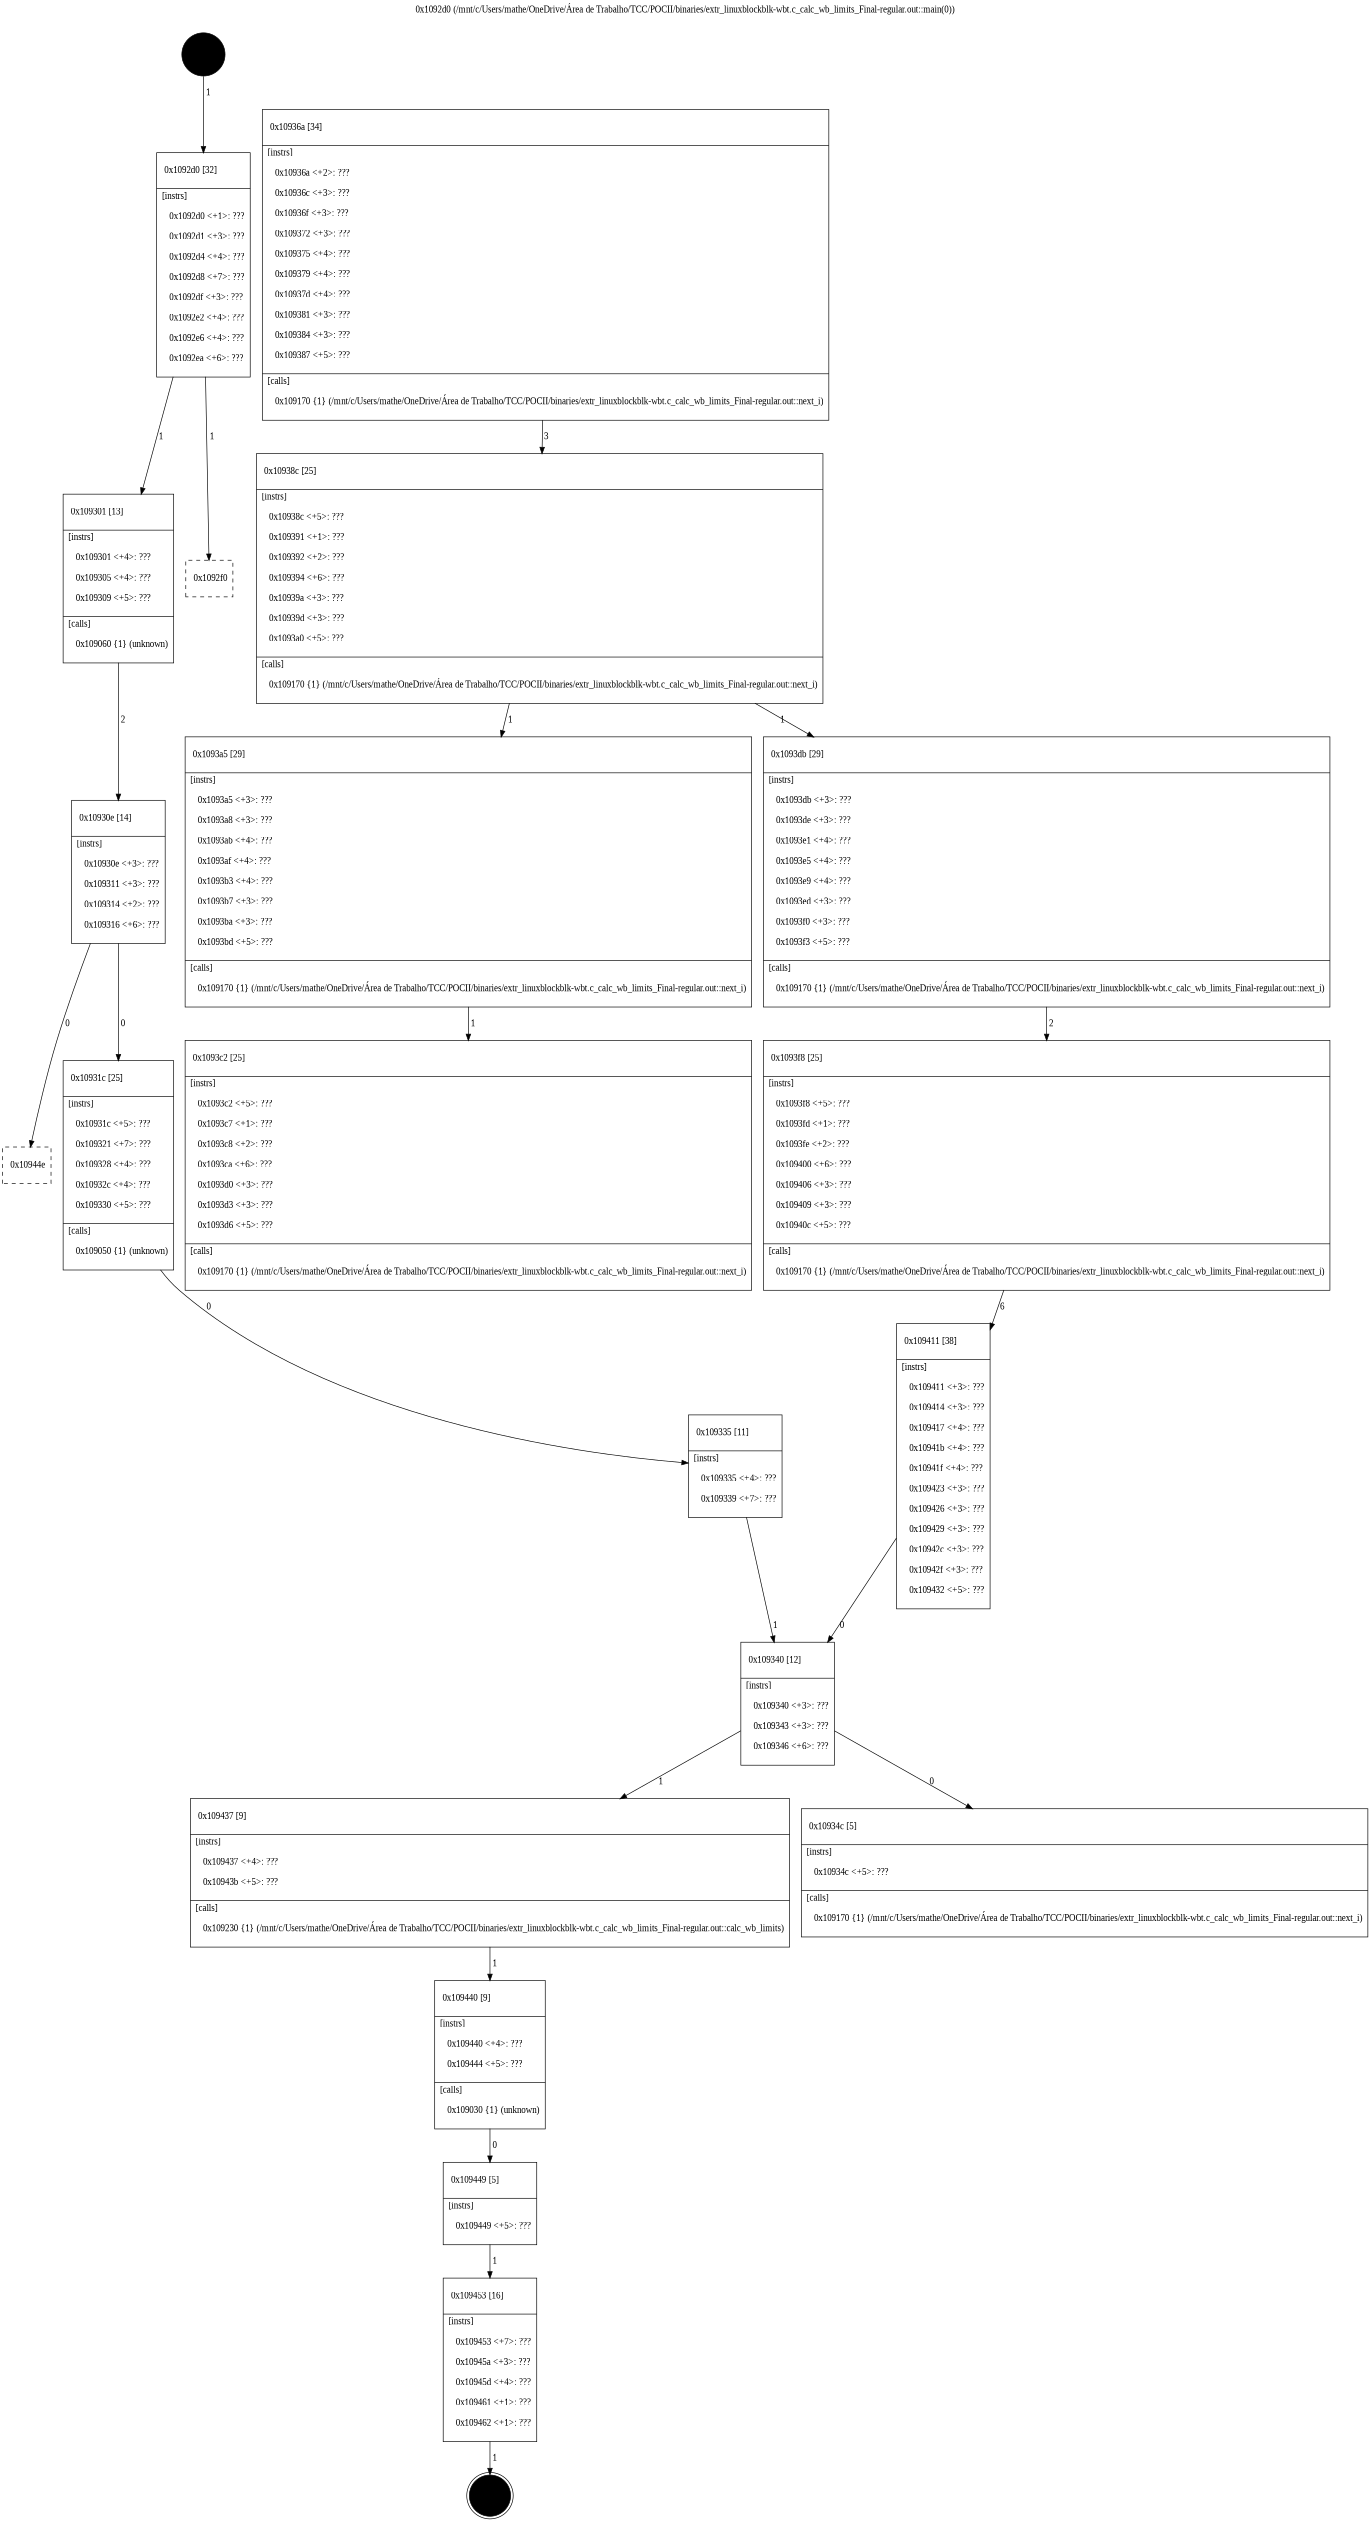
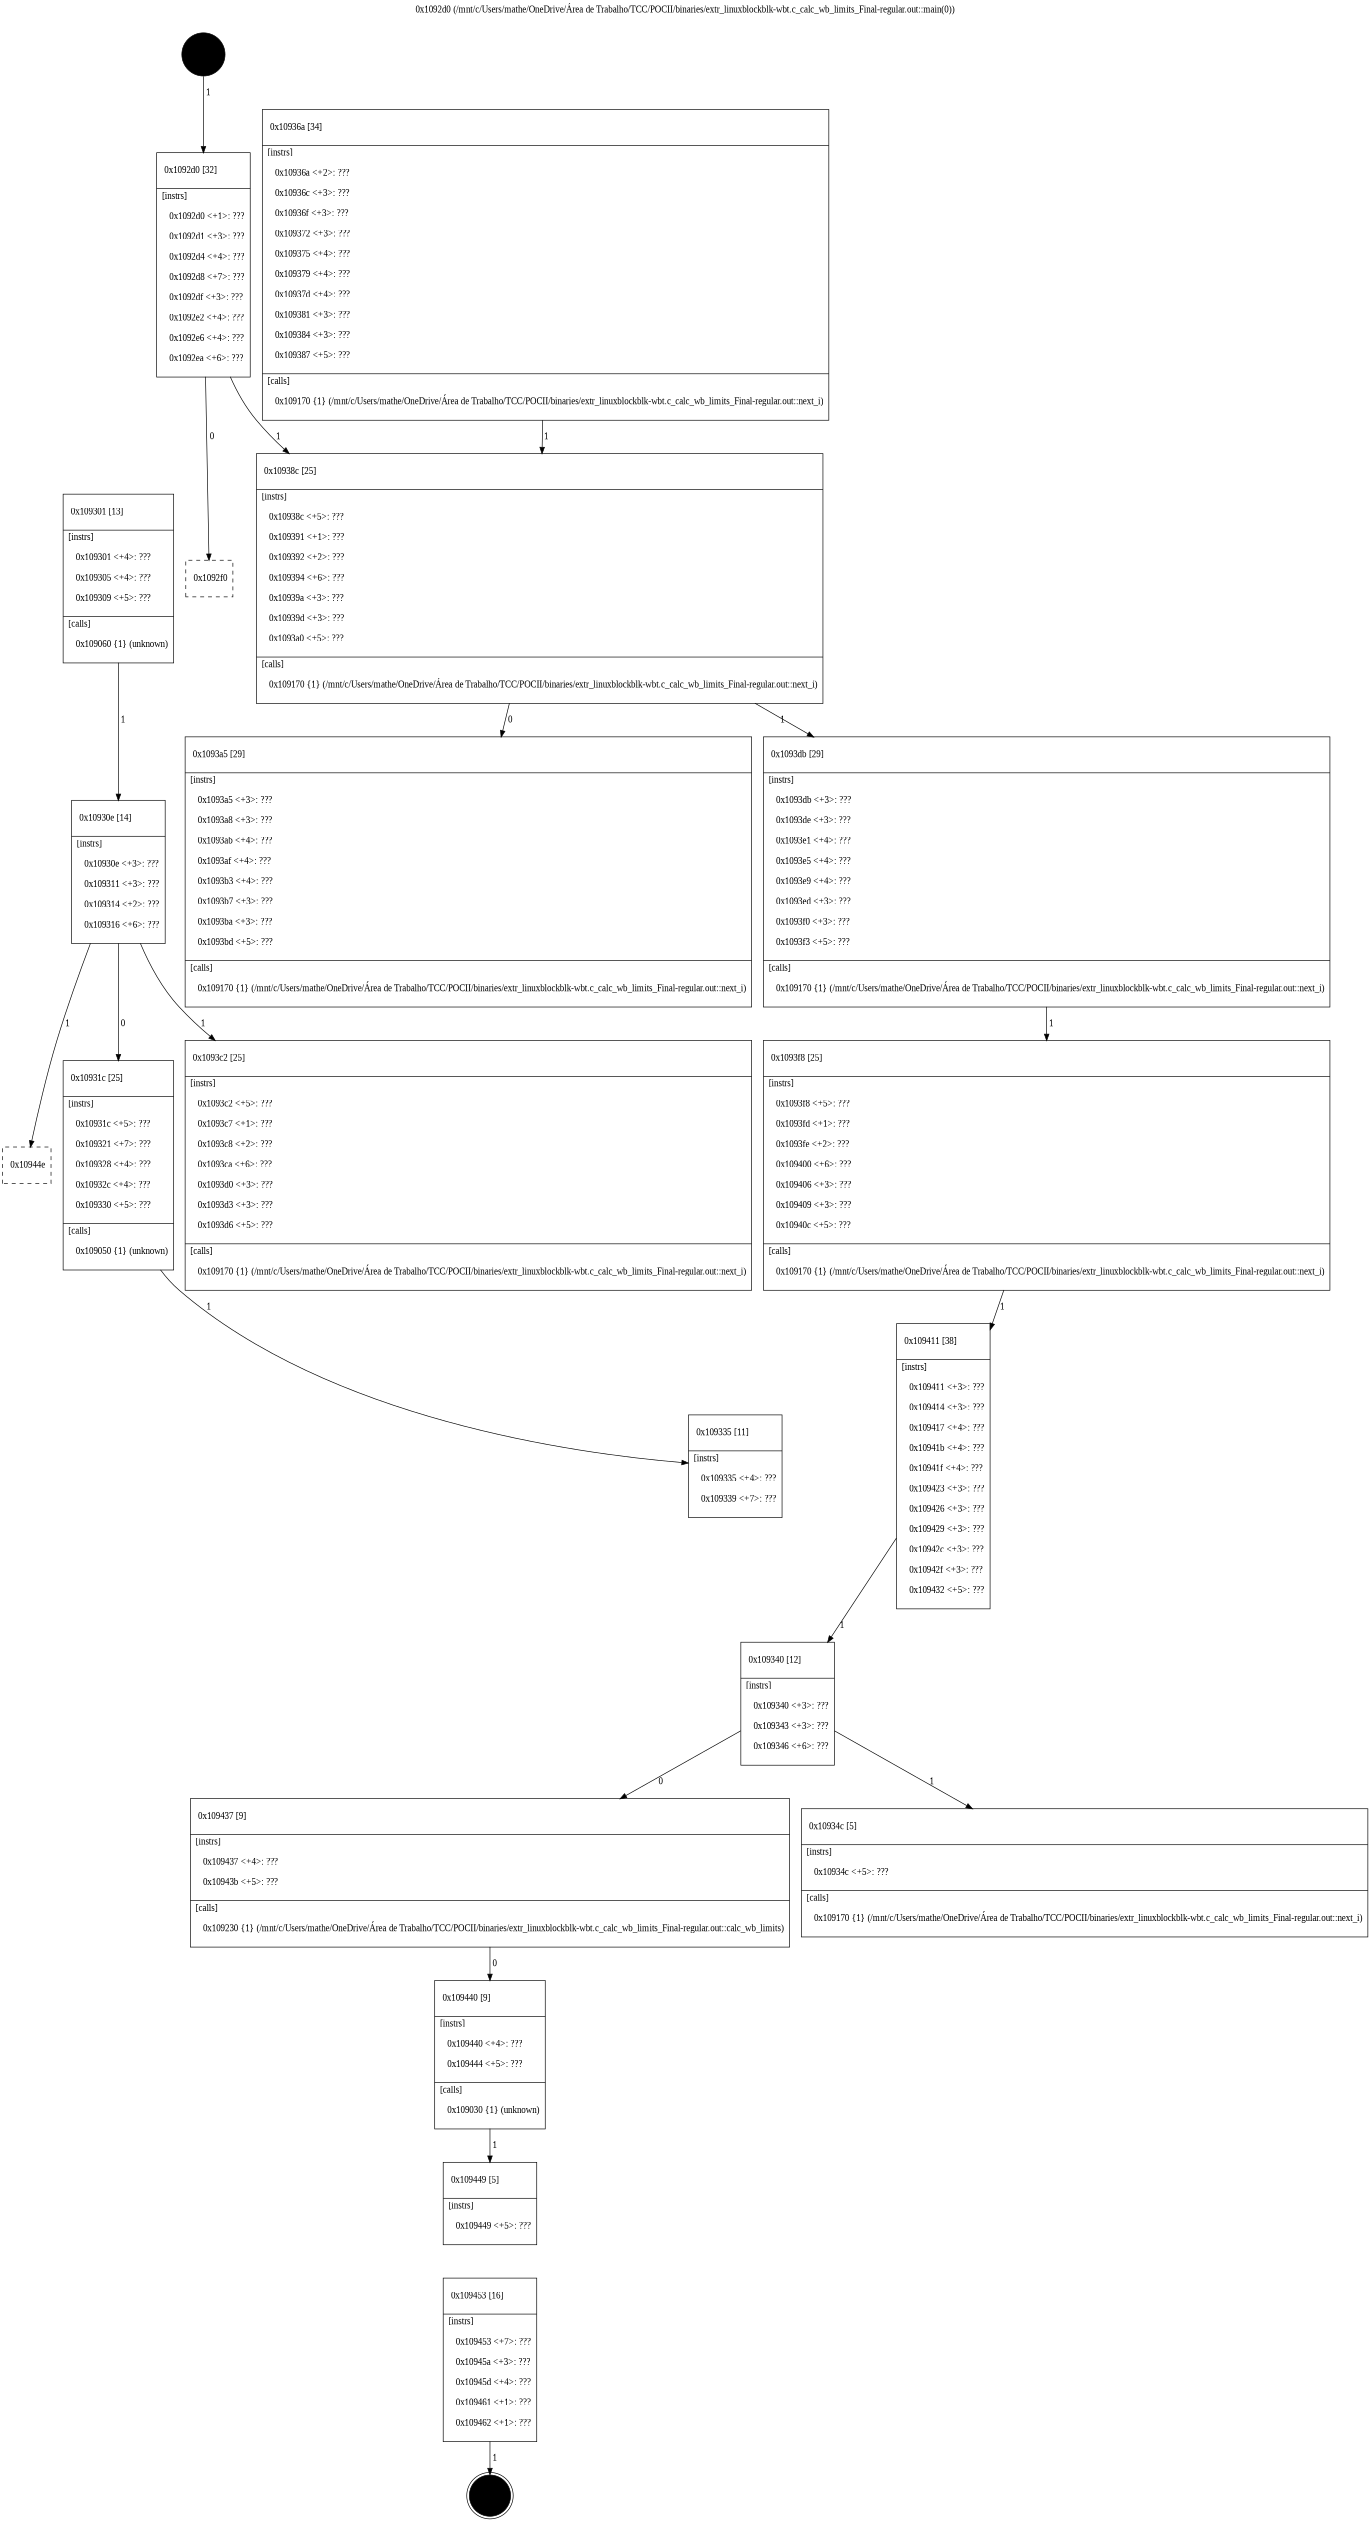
(158, 432) -> (253, 416)
(211, 437) -> (211, 437)
(545, 437) -> (545, 437)
(122, 720) -> (122, 720)
(509, 720) -> (509, 720)
(468, 1020) -> (169, 995)
(66, 1024) -> (66, 1024)
(1050, 1024) -> (1050, 1024)
(208, 1307) -> (208, 1307)
(1001, 1307) -> (1001, 1307)
(760, 1577) -> none
(841, 1626) -> (841, 1626)
(660, 1782) -> (660, 1782)
(931, 1782) -> (931, 1782)
(494, 1964) -> (494, 1964)
(494, 2146) -> (494, 2146)
(490, 2258) -> none
